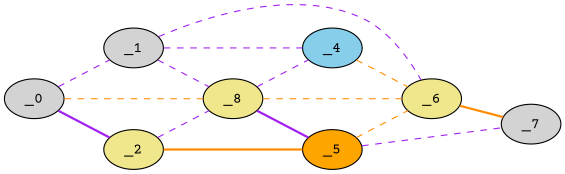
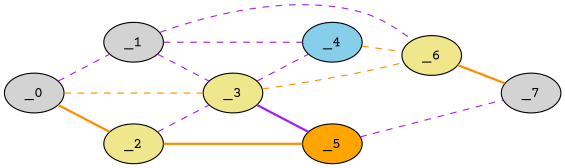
(233, 99) -> (233, 93)
(84, 124) -> (84, 118)
(382, 124) -> none
